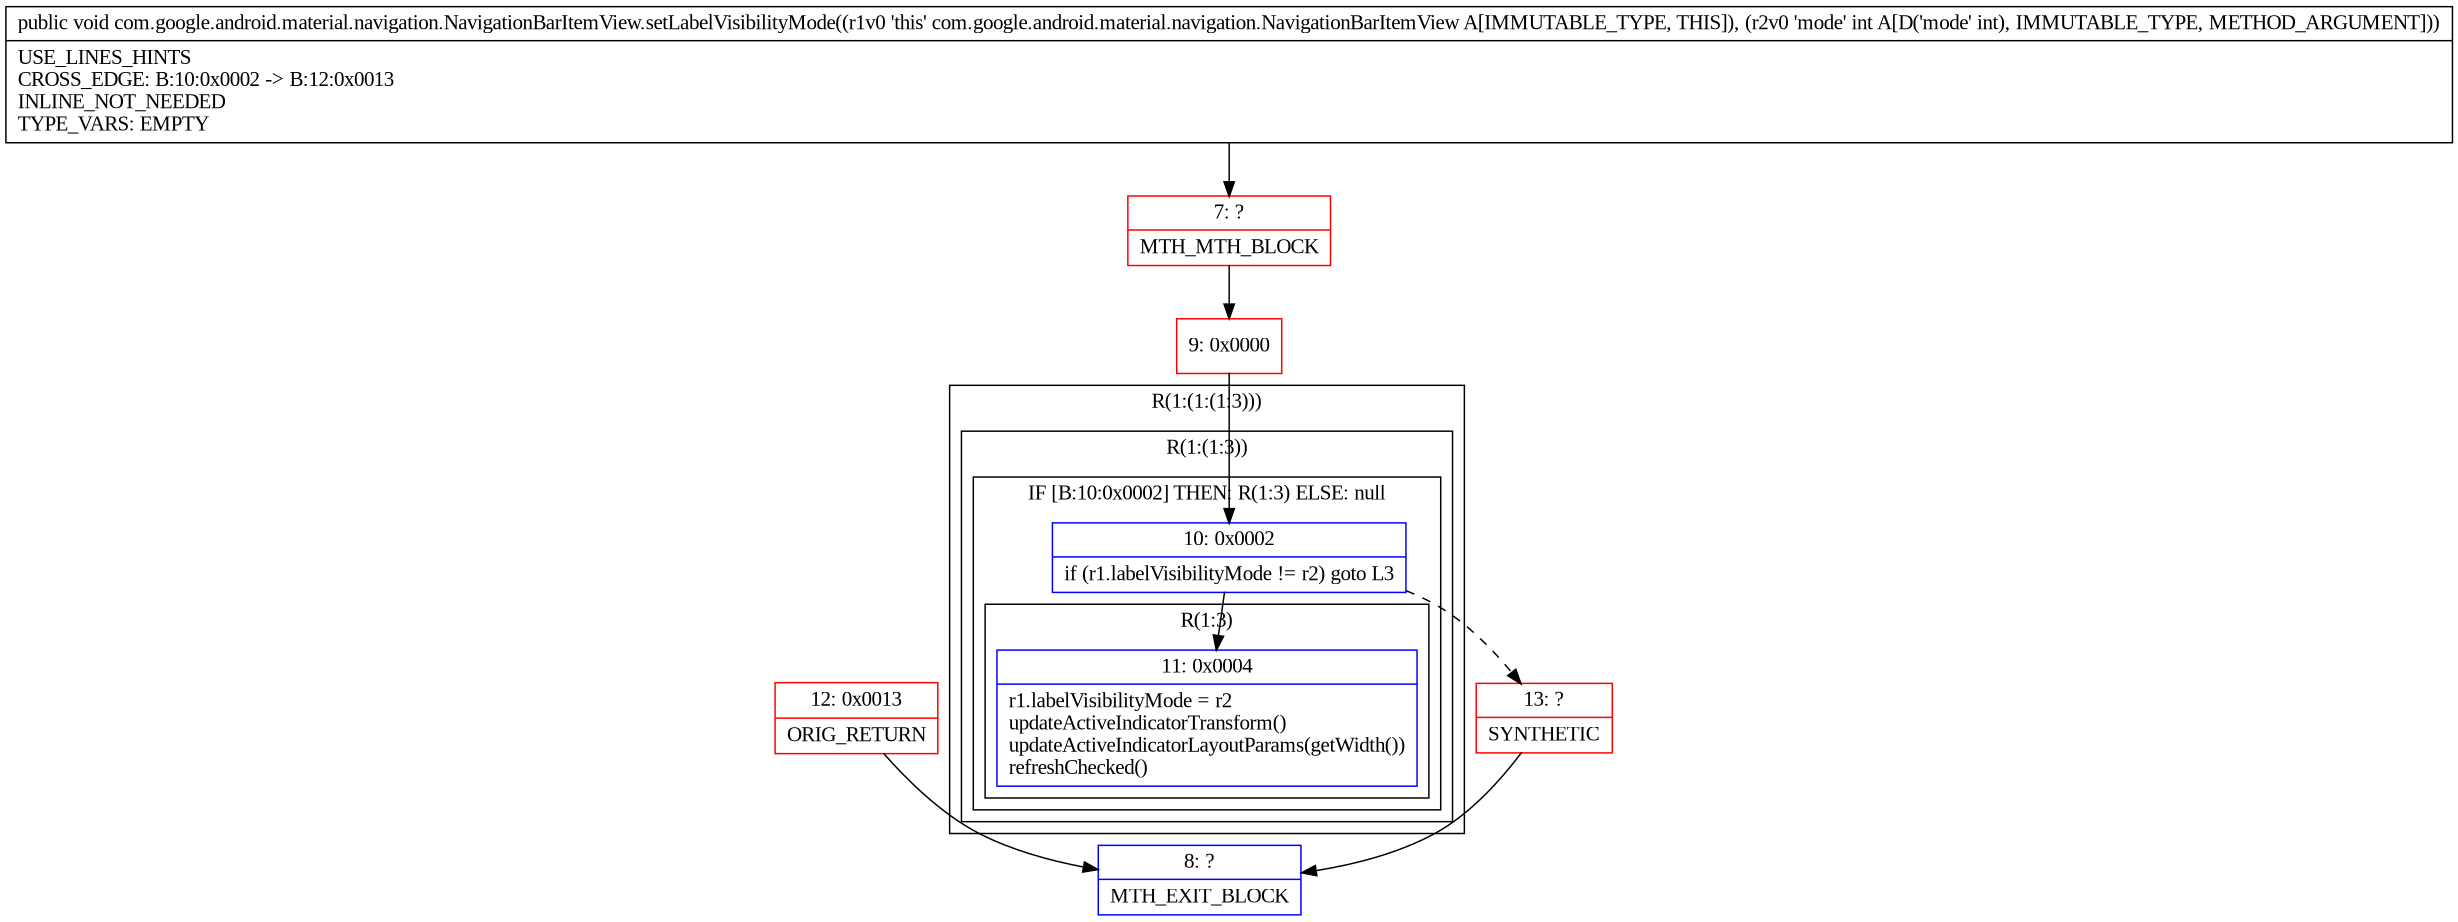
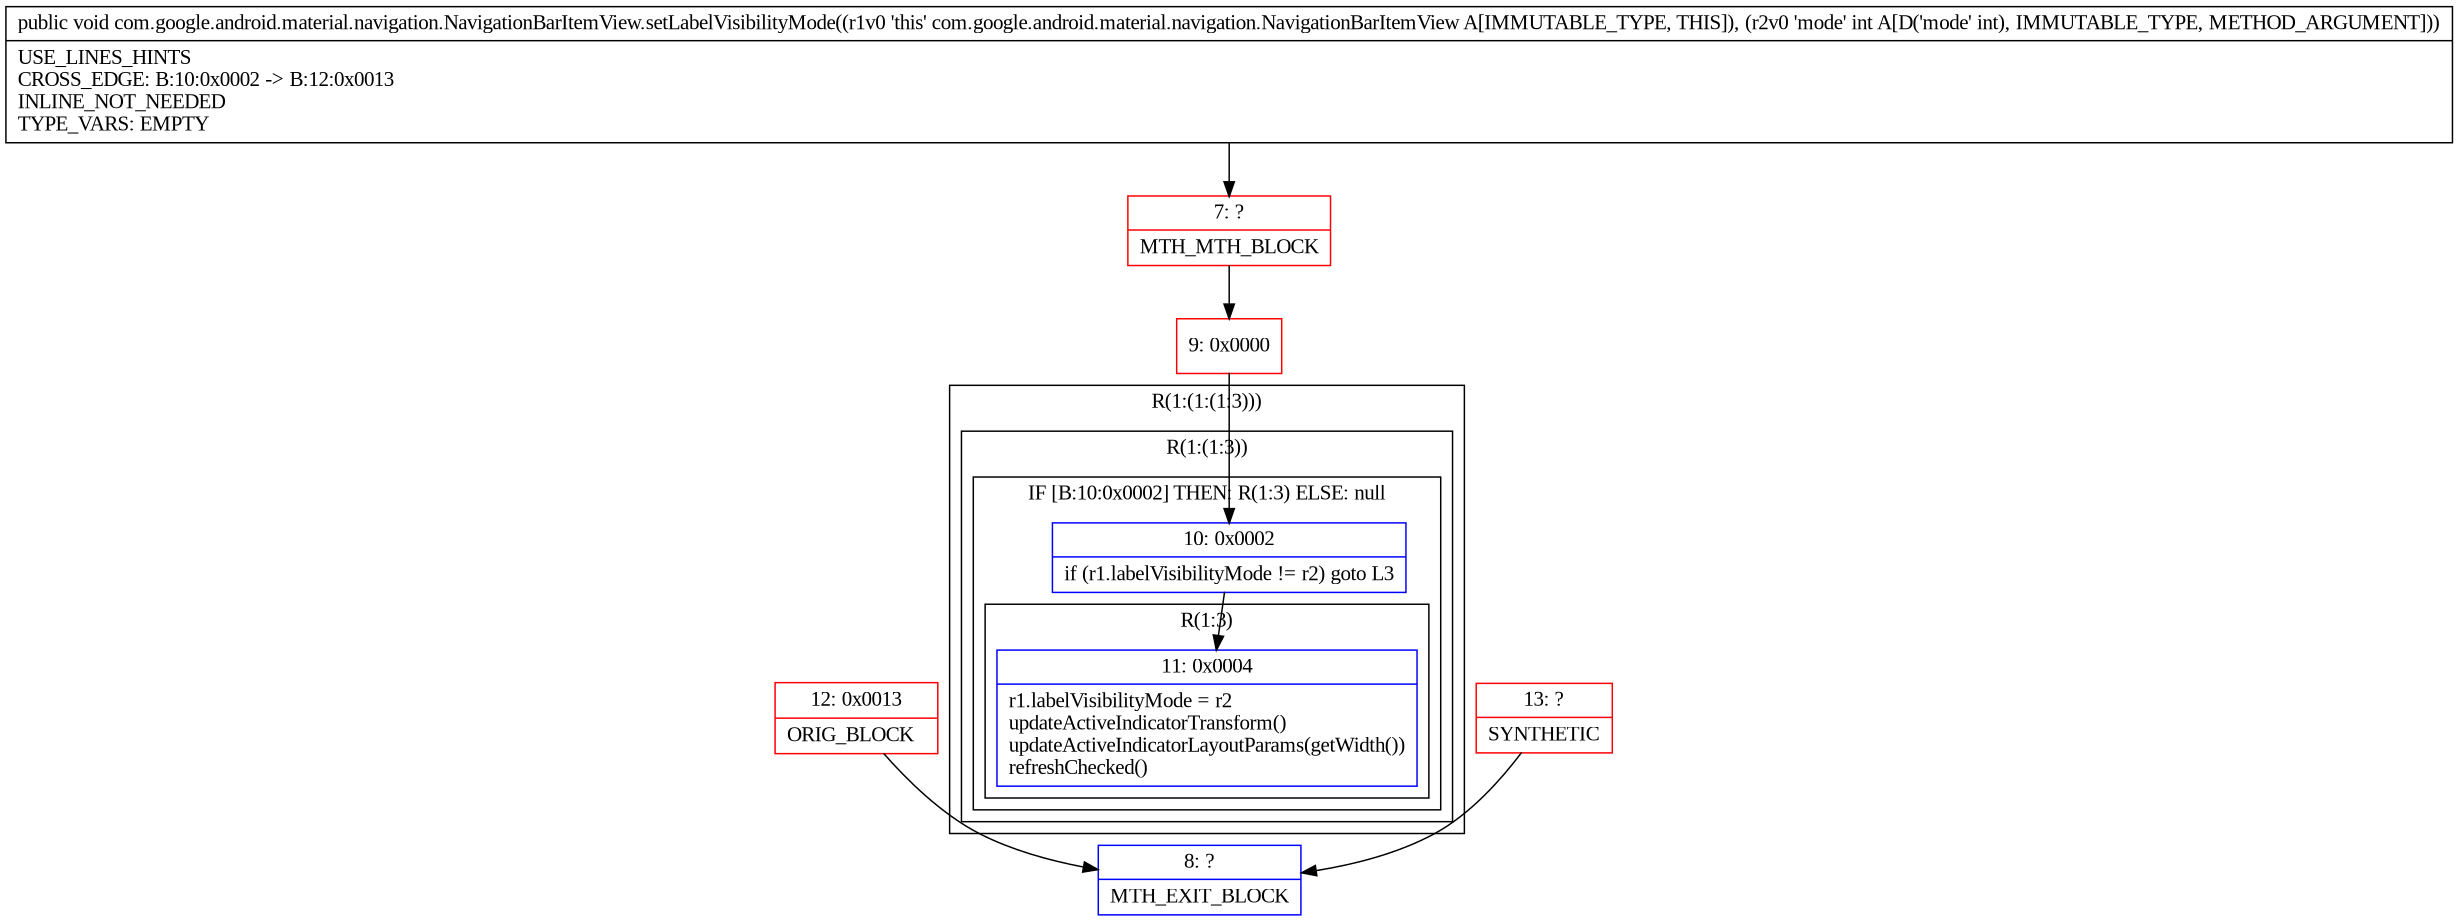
(1474, 633) -> none
(856, 735) -> (851, 735)
